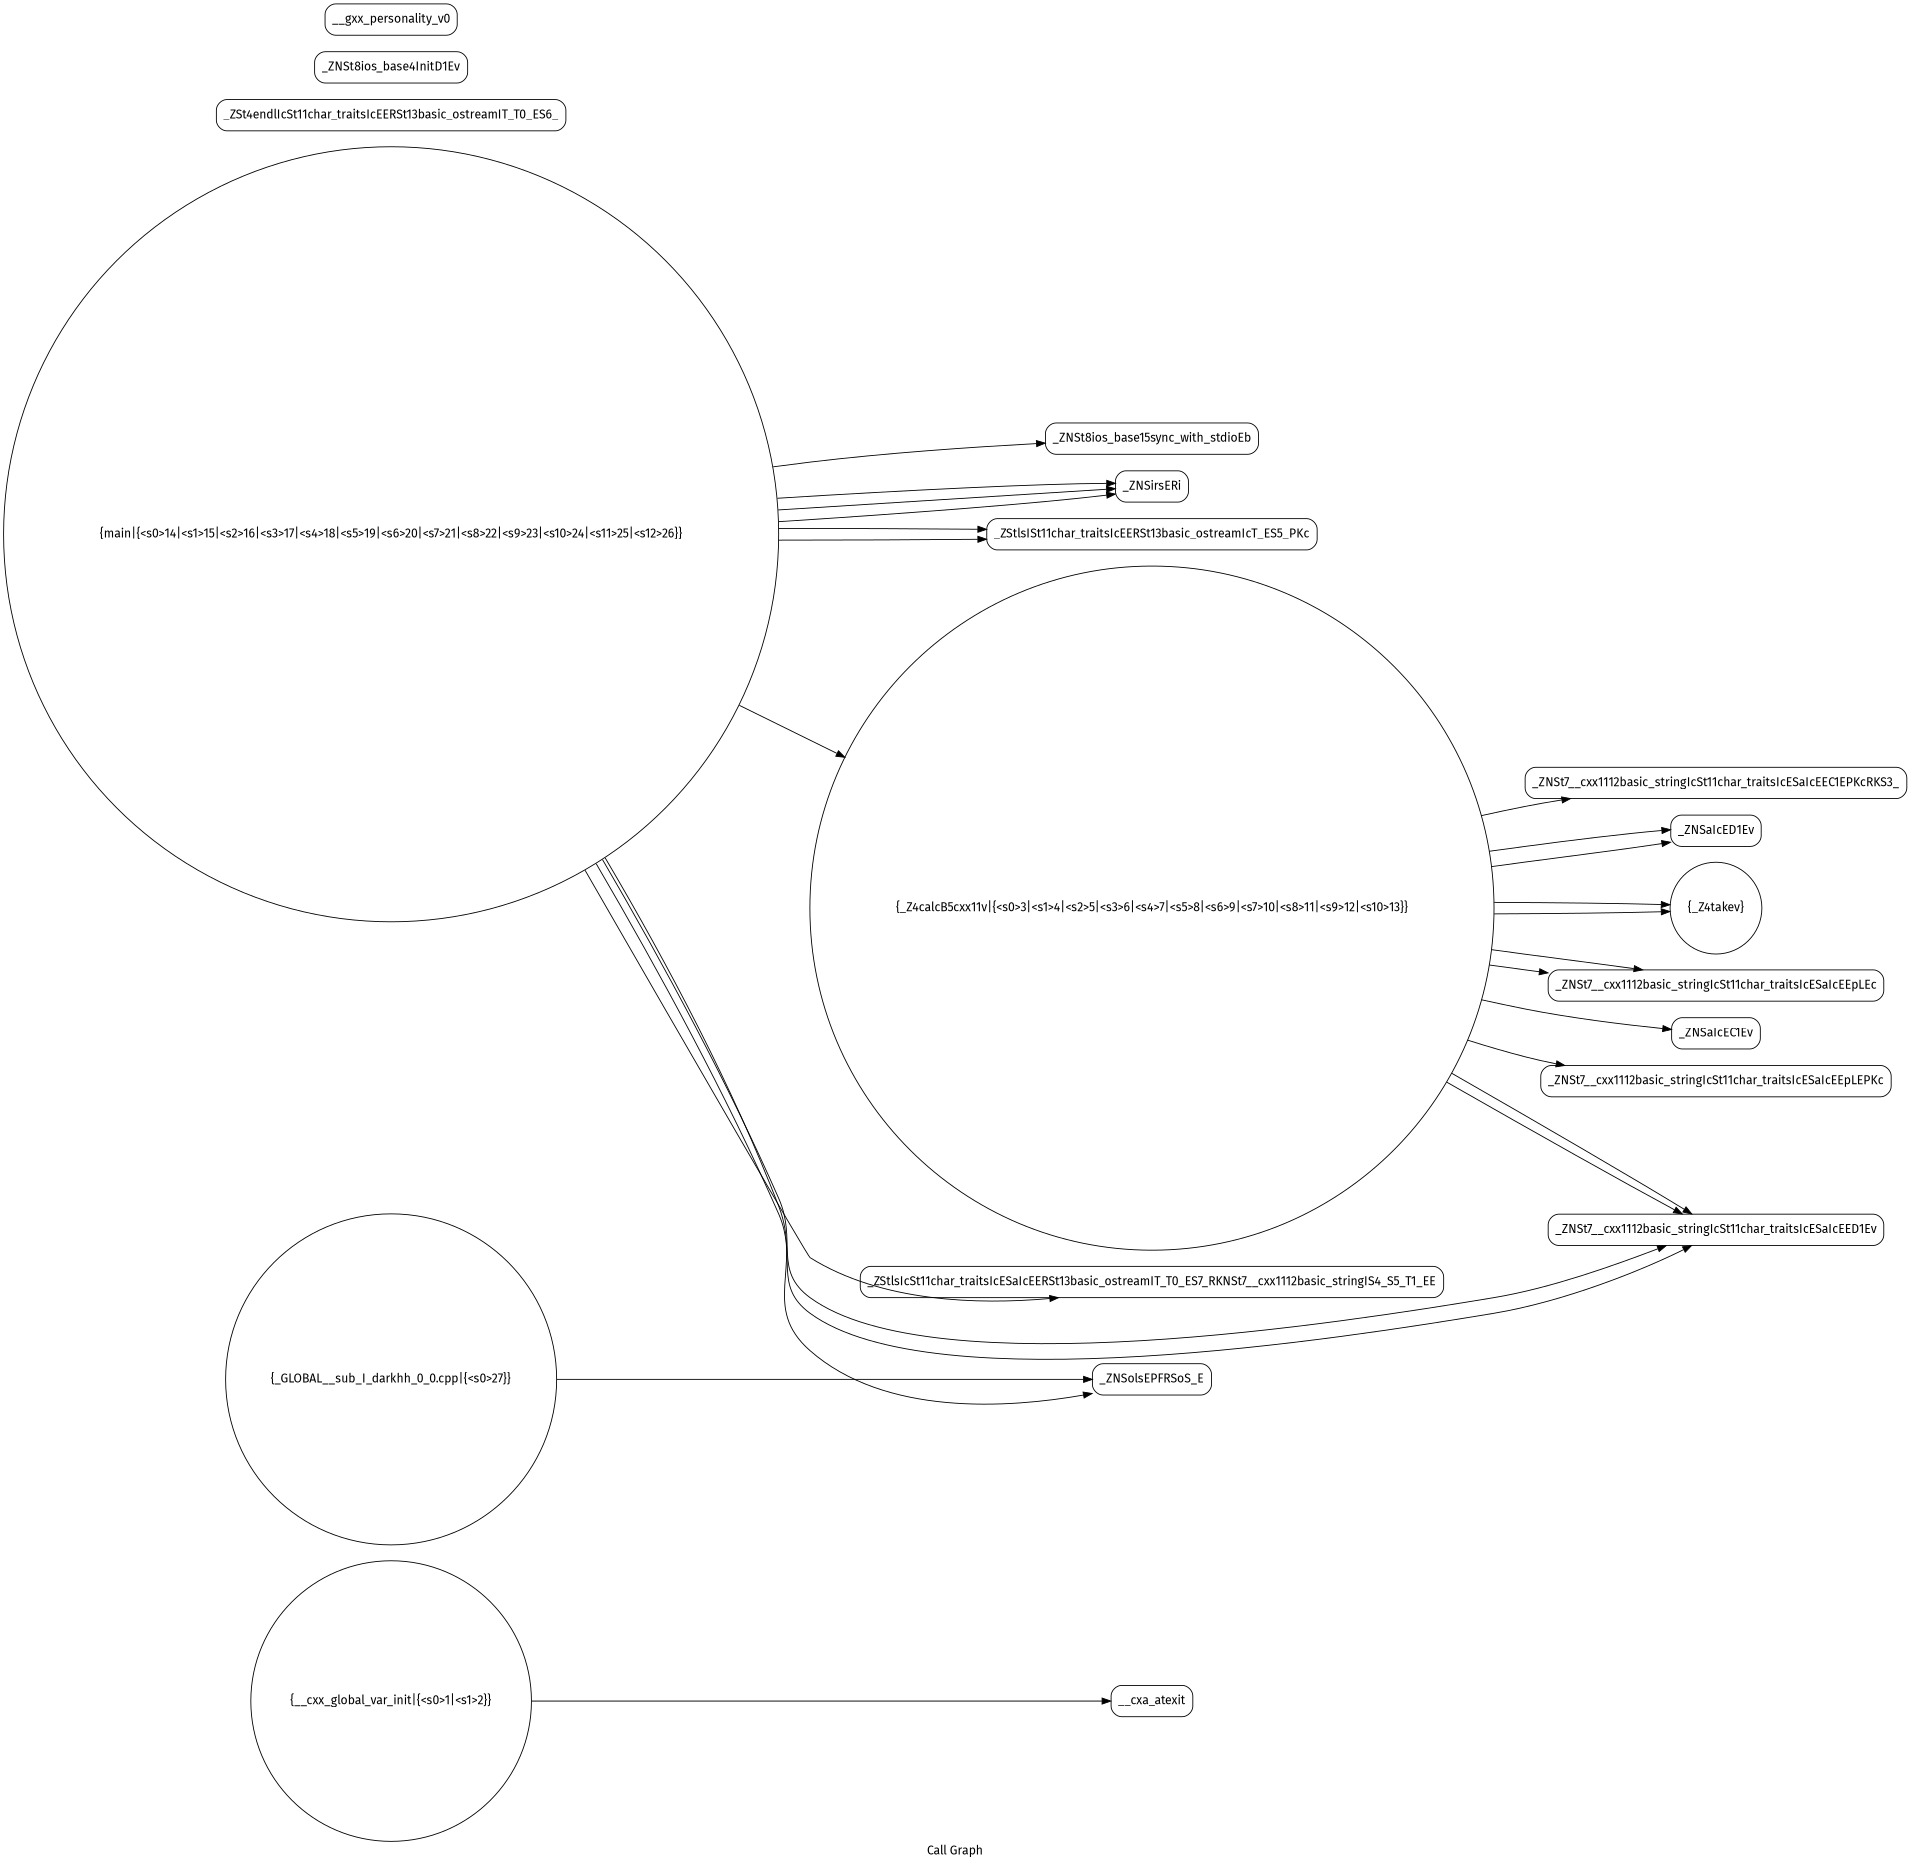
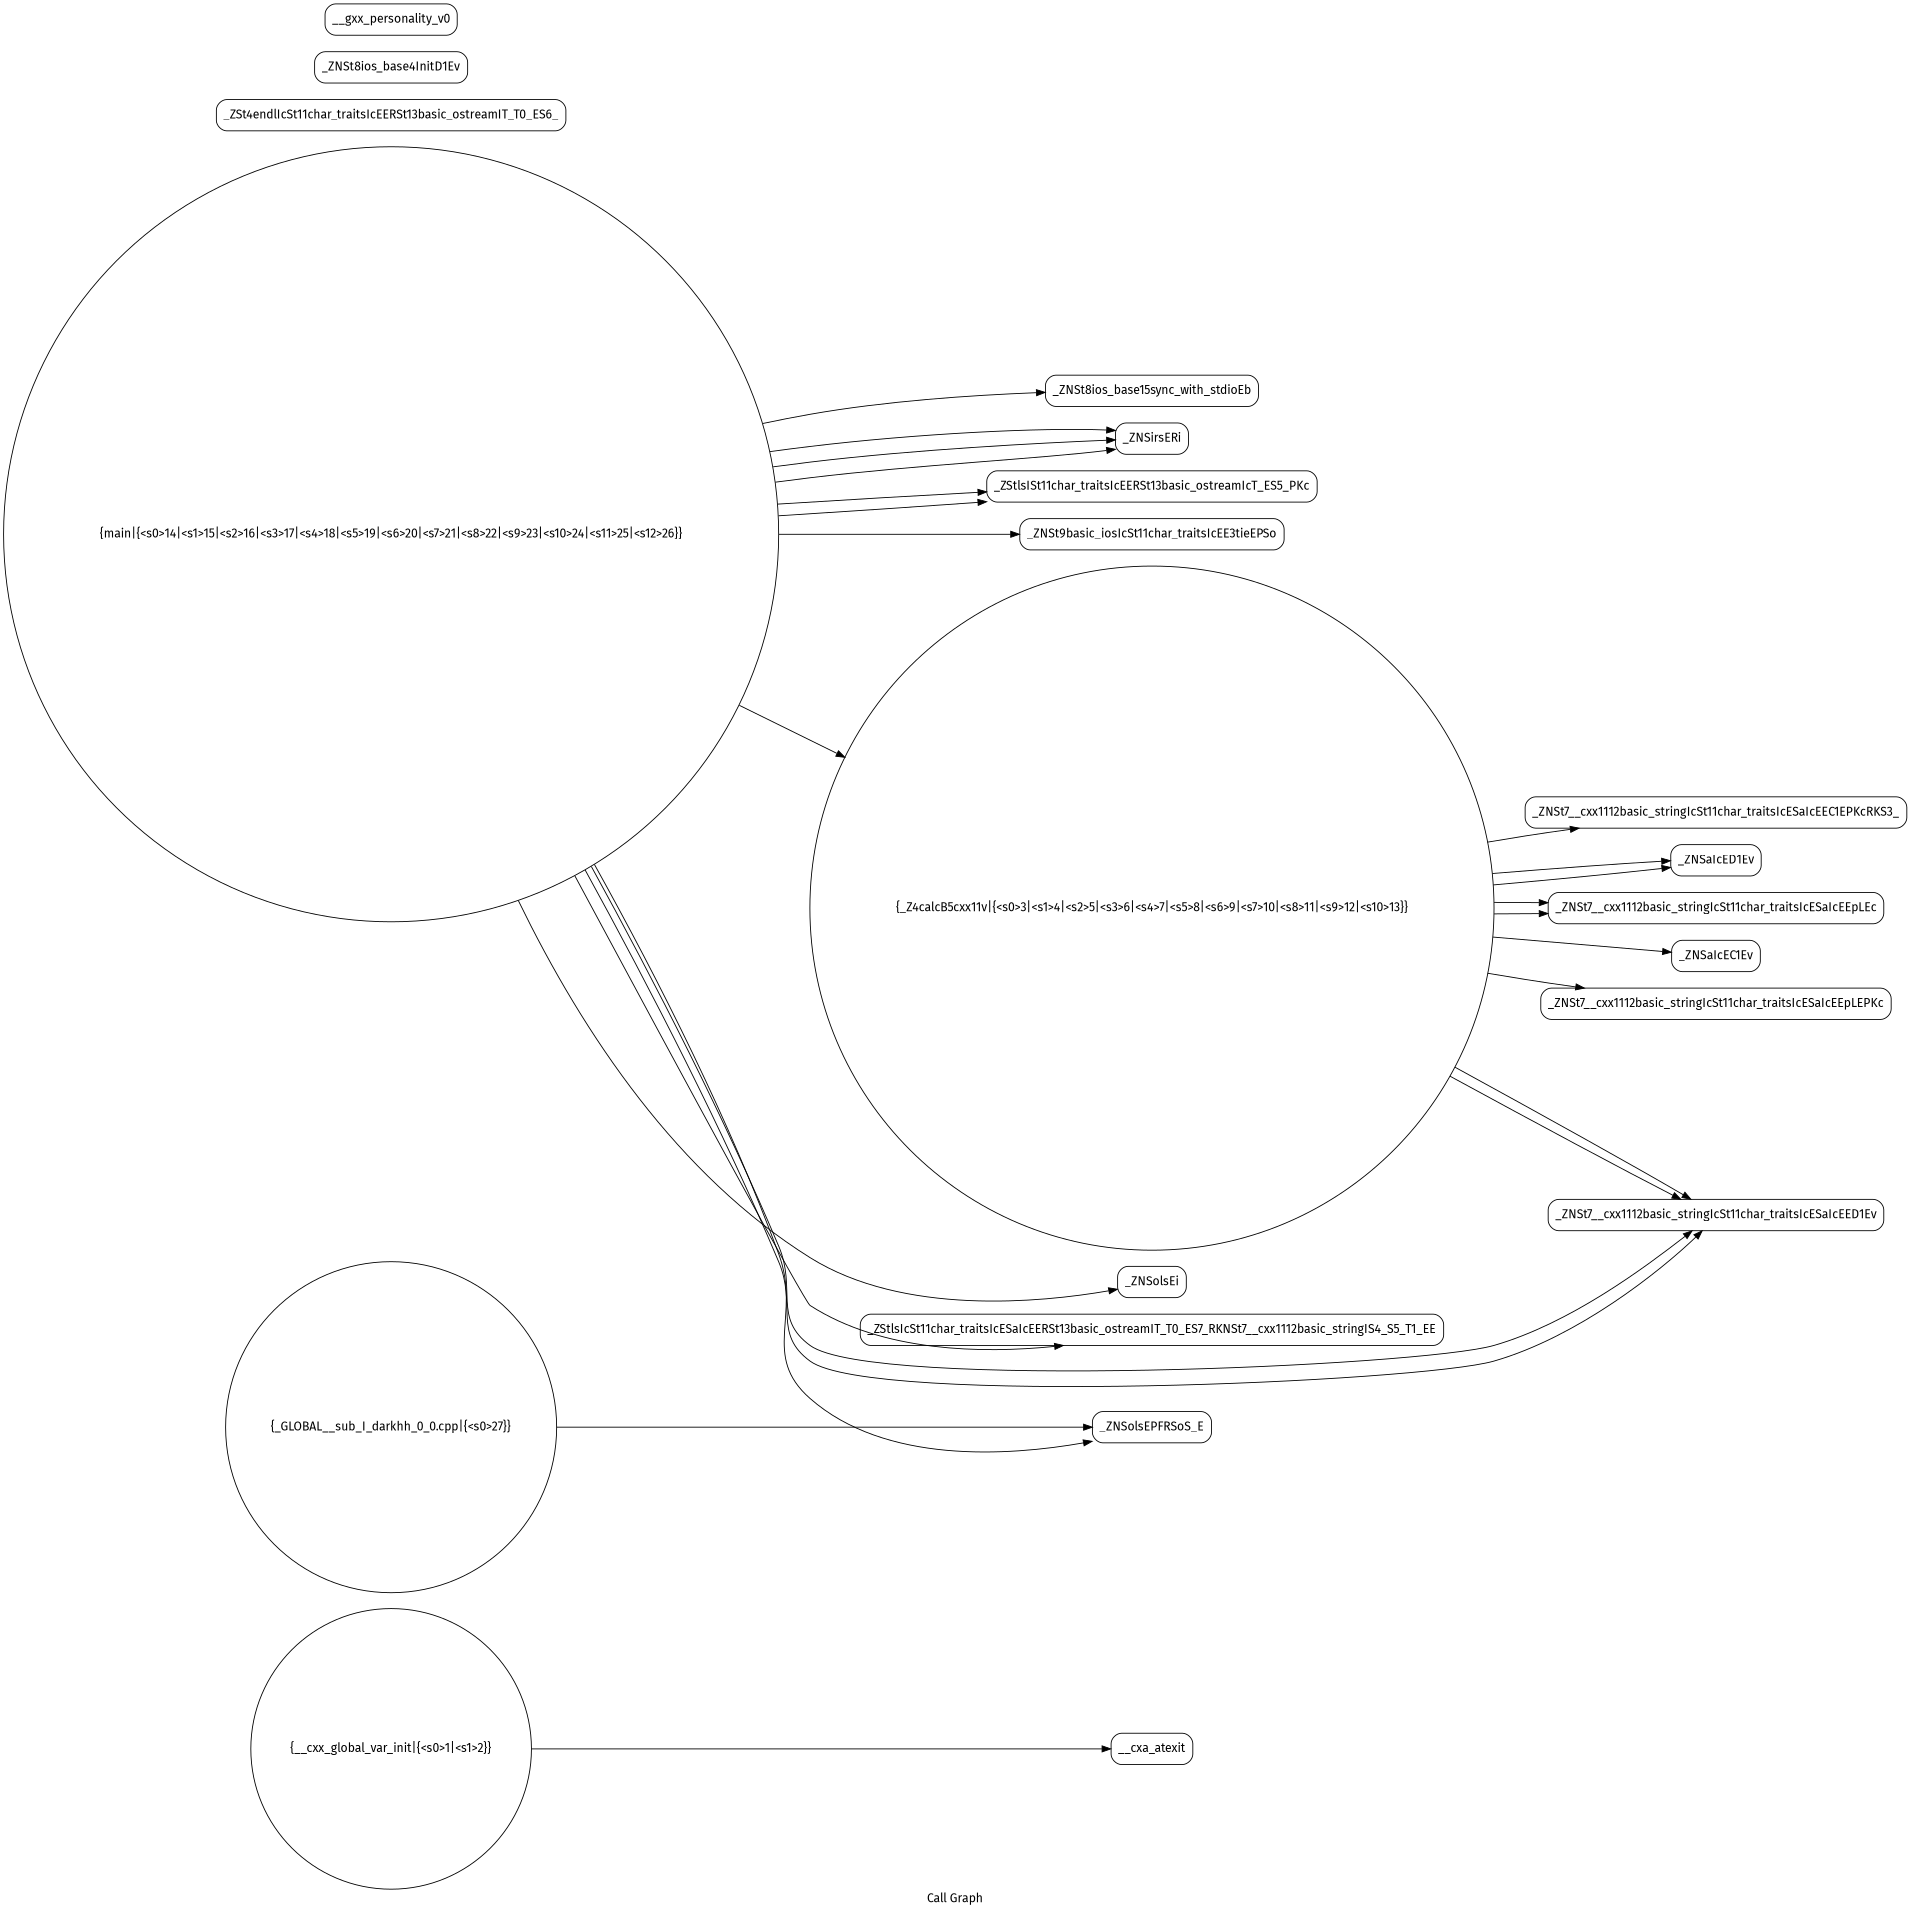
none -> (1152, 534)
(1716, 908) -> none
none -> (1152, 1282)
